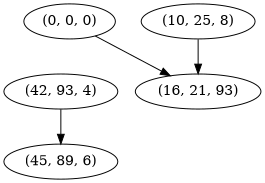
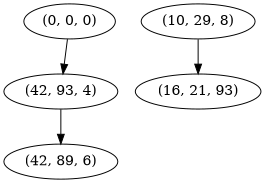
(198, 21) -> (198, 21)
(128, 54) -> (66, 52)
(61, 162) -> (61, 162)
